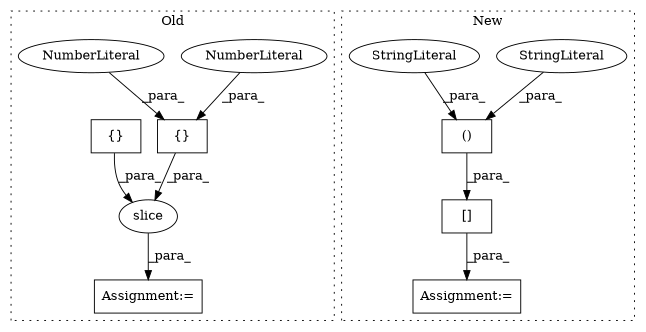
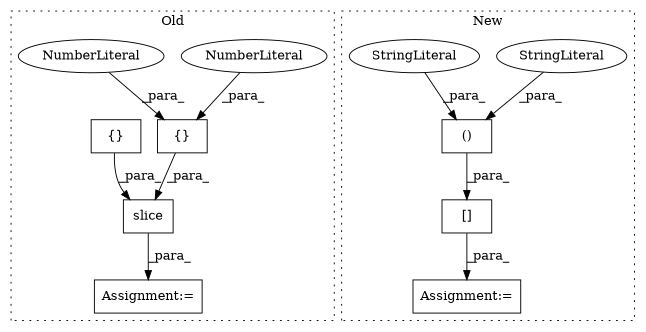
(148, 216) -> (148, 216)
